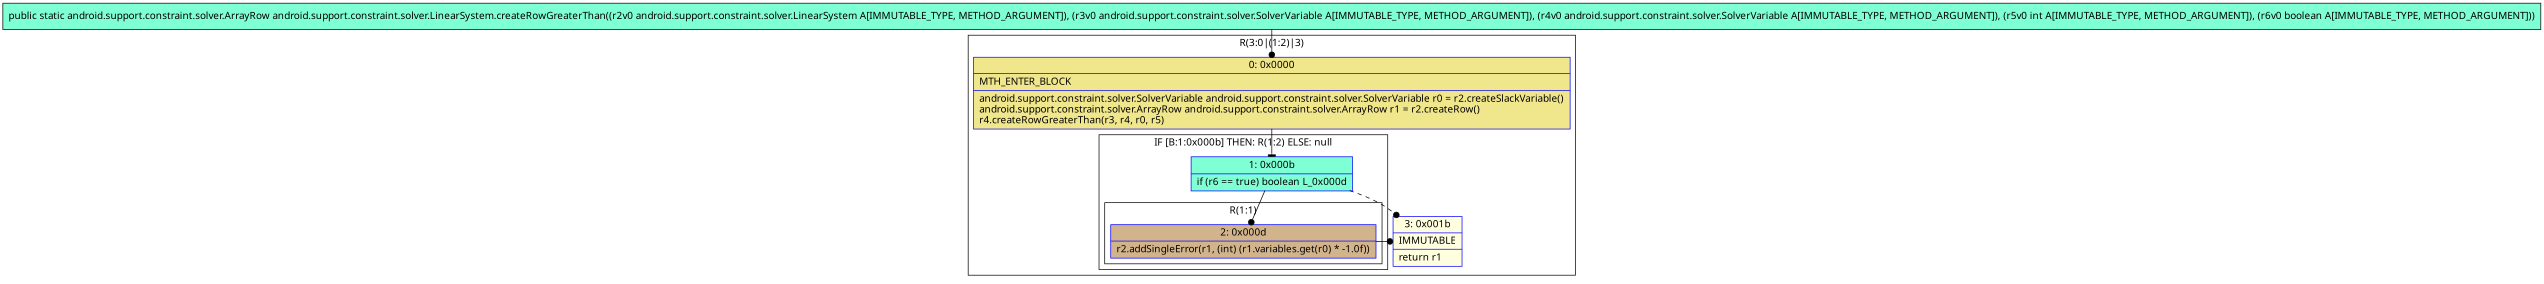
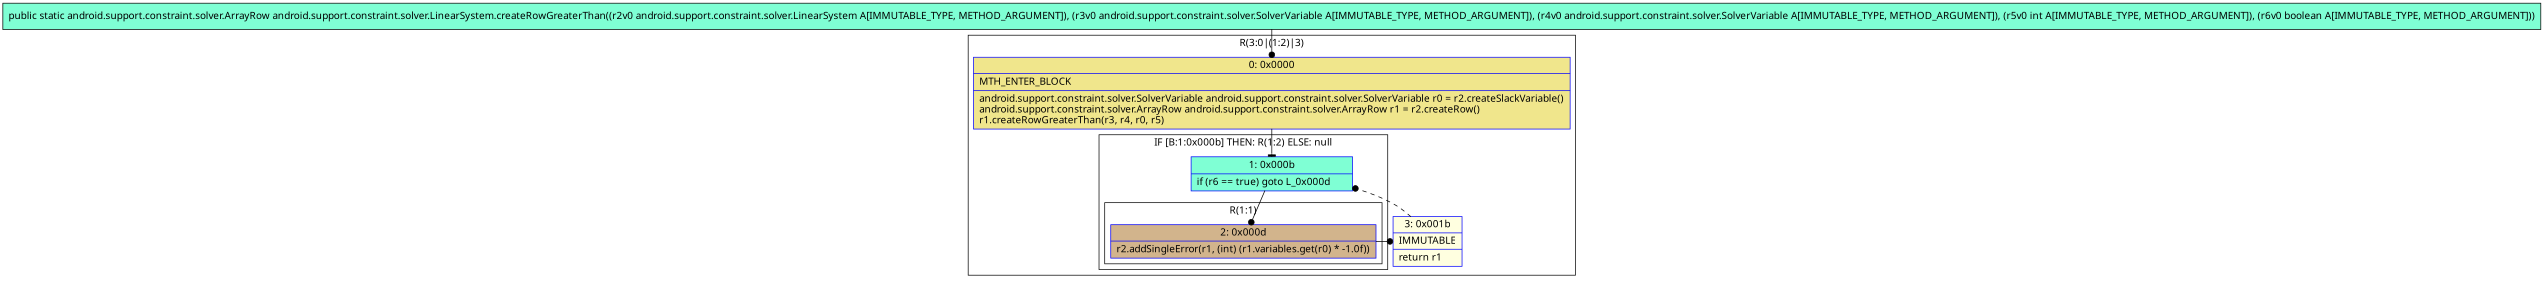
(1072, 120) -> (1072, 120)
(1272, 182) -> (1264, 182)
(1369, 198) -> (1382, 198)
